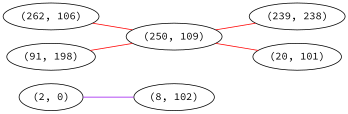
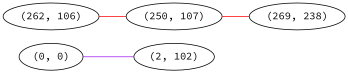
(297, 16) -> (297, 16)
(174, 37) -> (174, 16)
(51, 57) -> none
(297, 57) -> none
(51, 97) -> (51, 57)
(174, 97) -> (174, 57)
